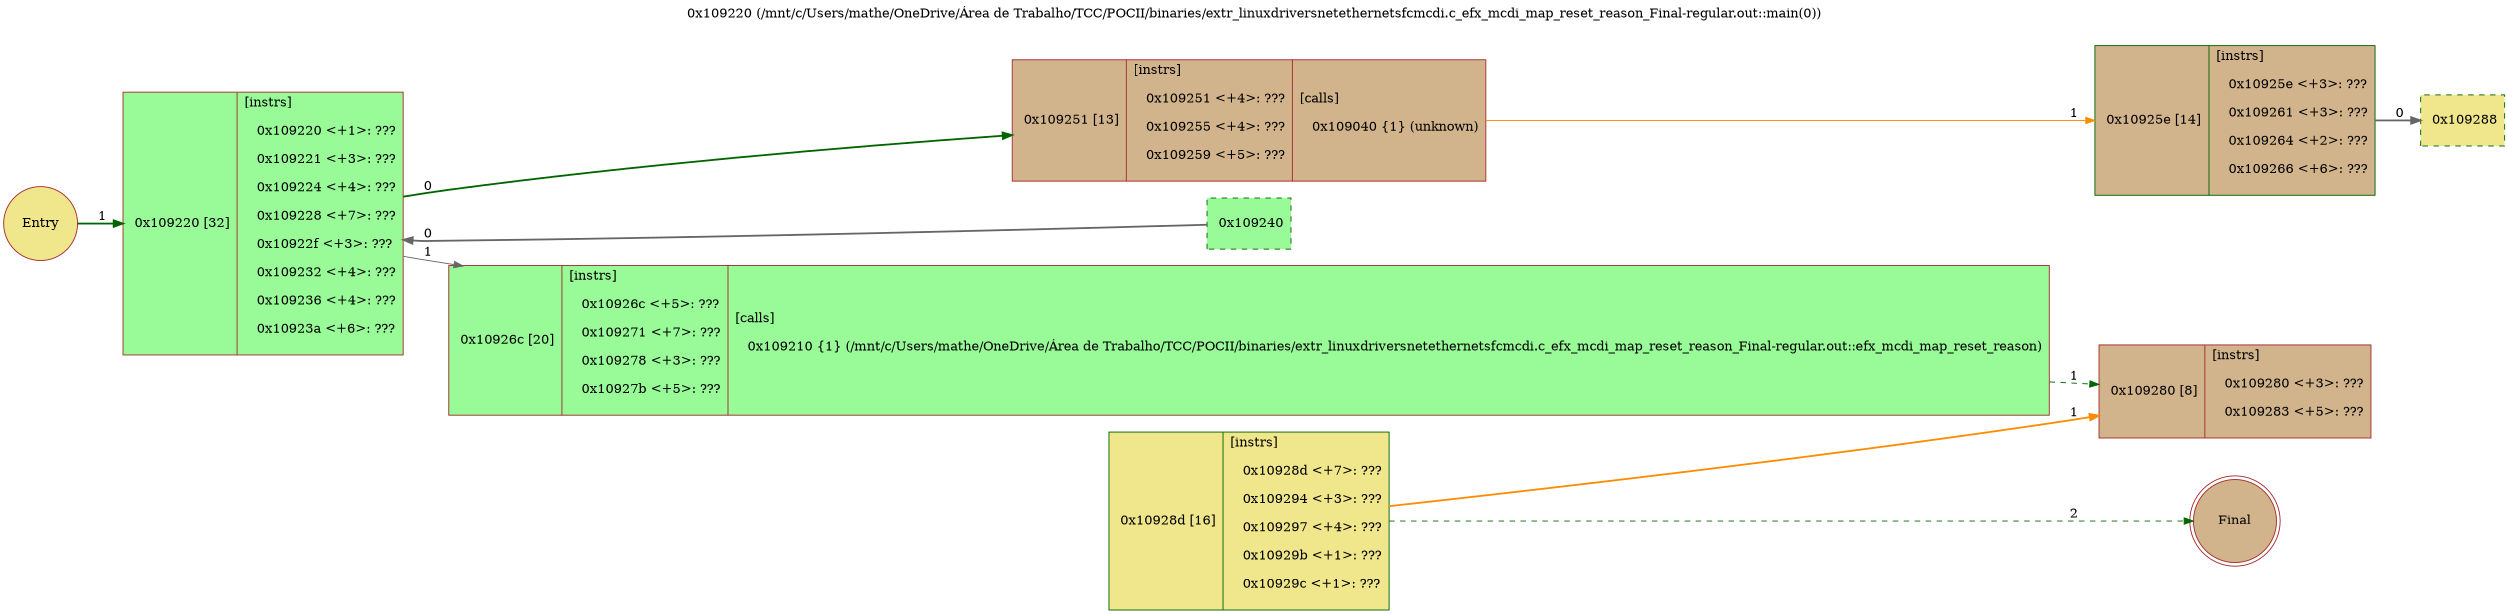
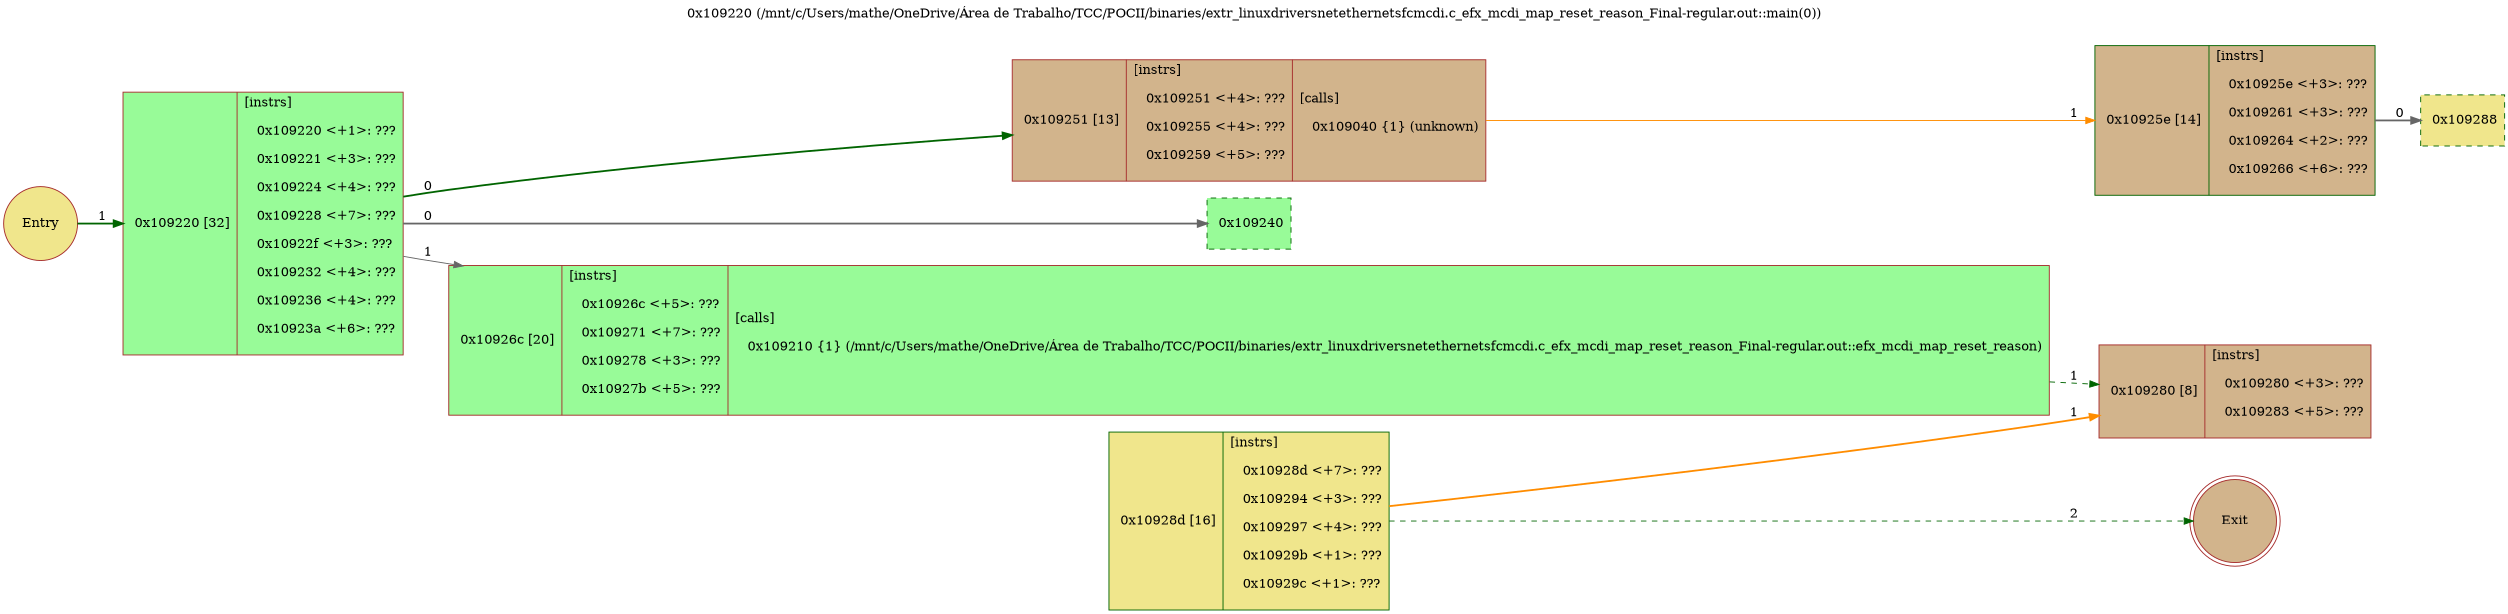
(810, 235) -> (800, 224)
(2235, 521) -> (2235, 521)
